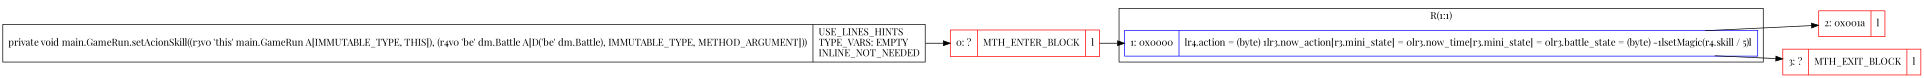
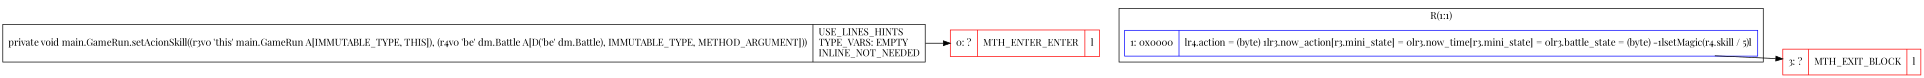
(1852, 24) -> none
(1032, 43) -> (1031, 43)
(1109, 43) -> none
